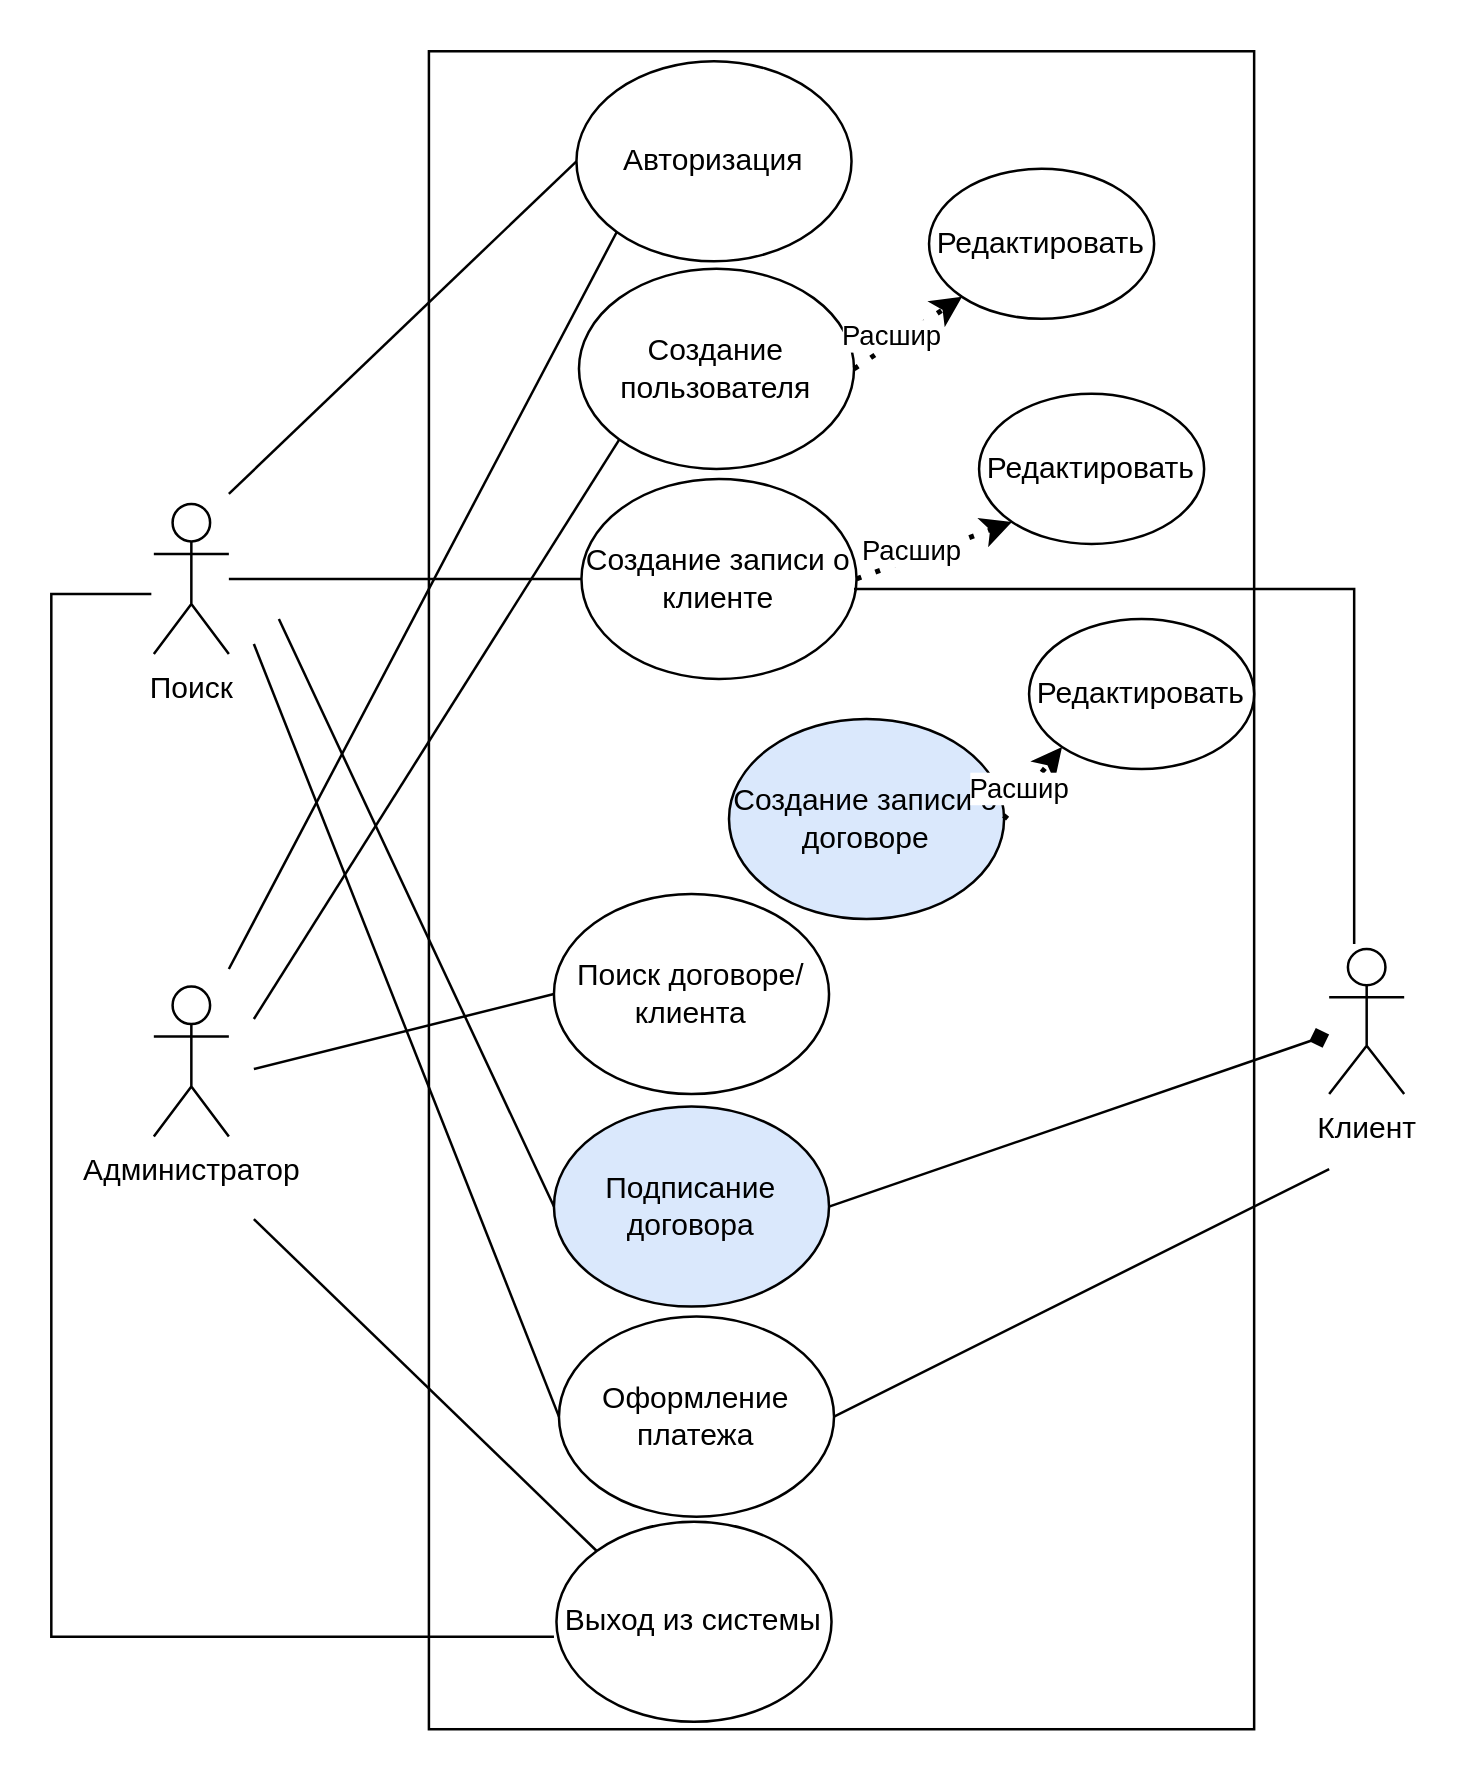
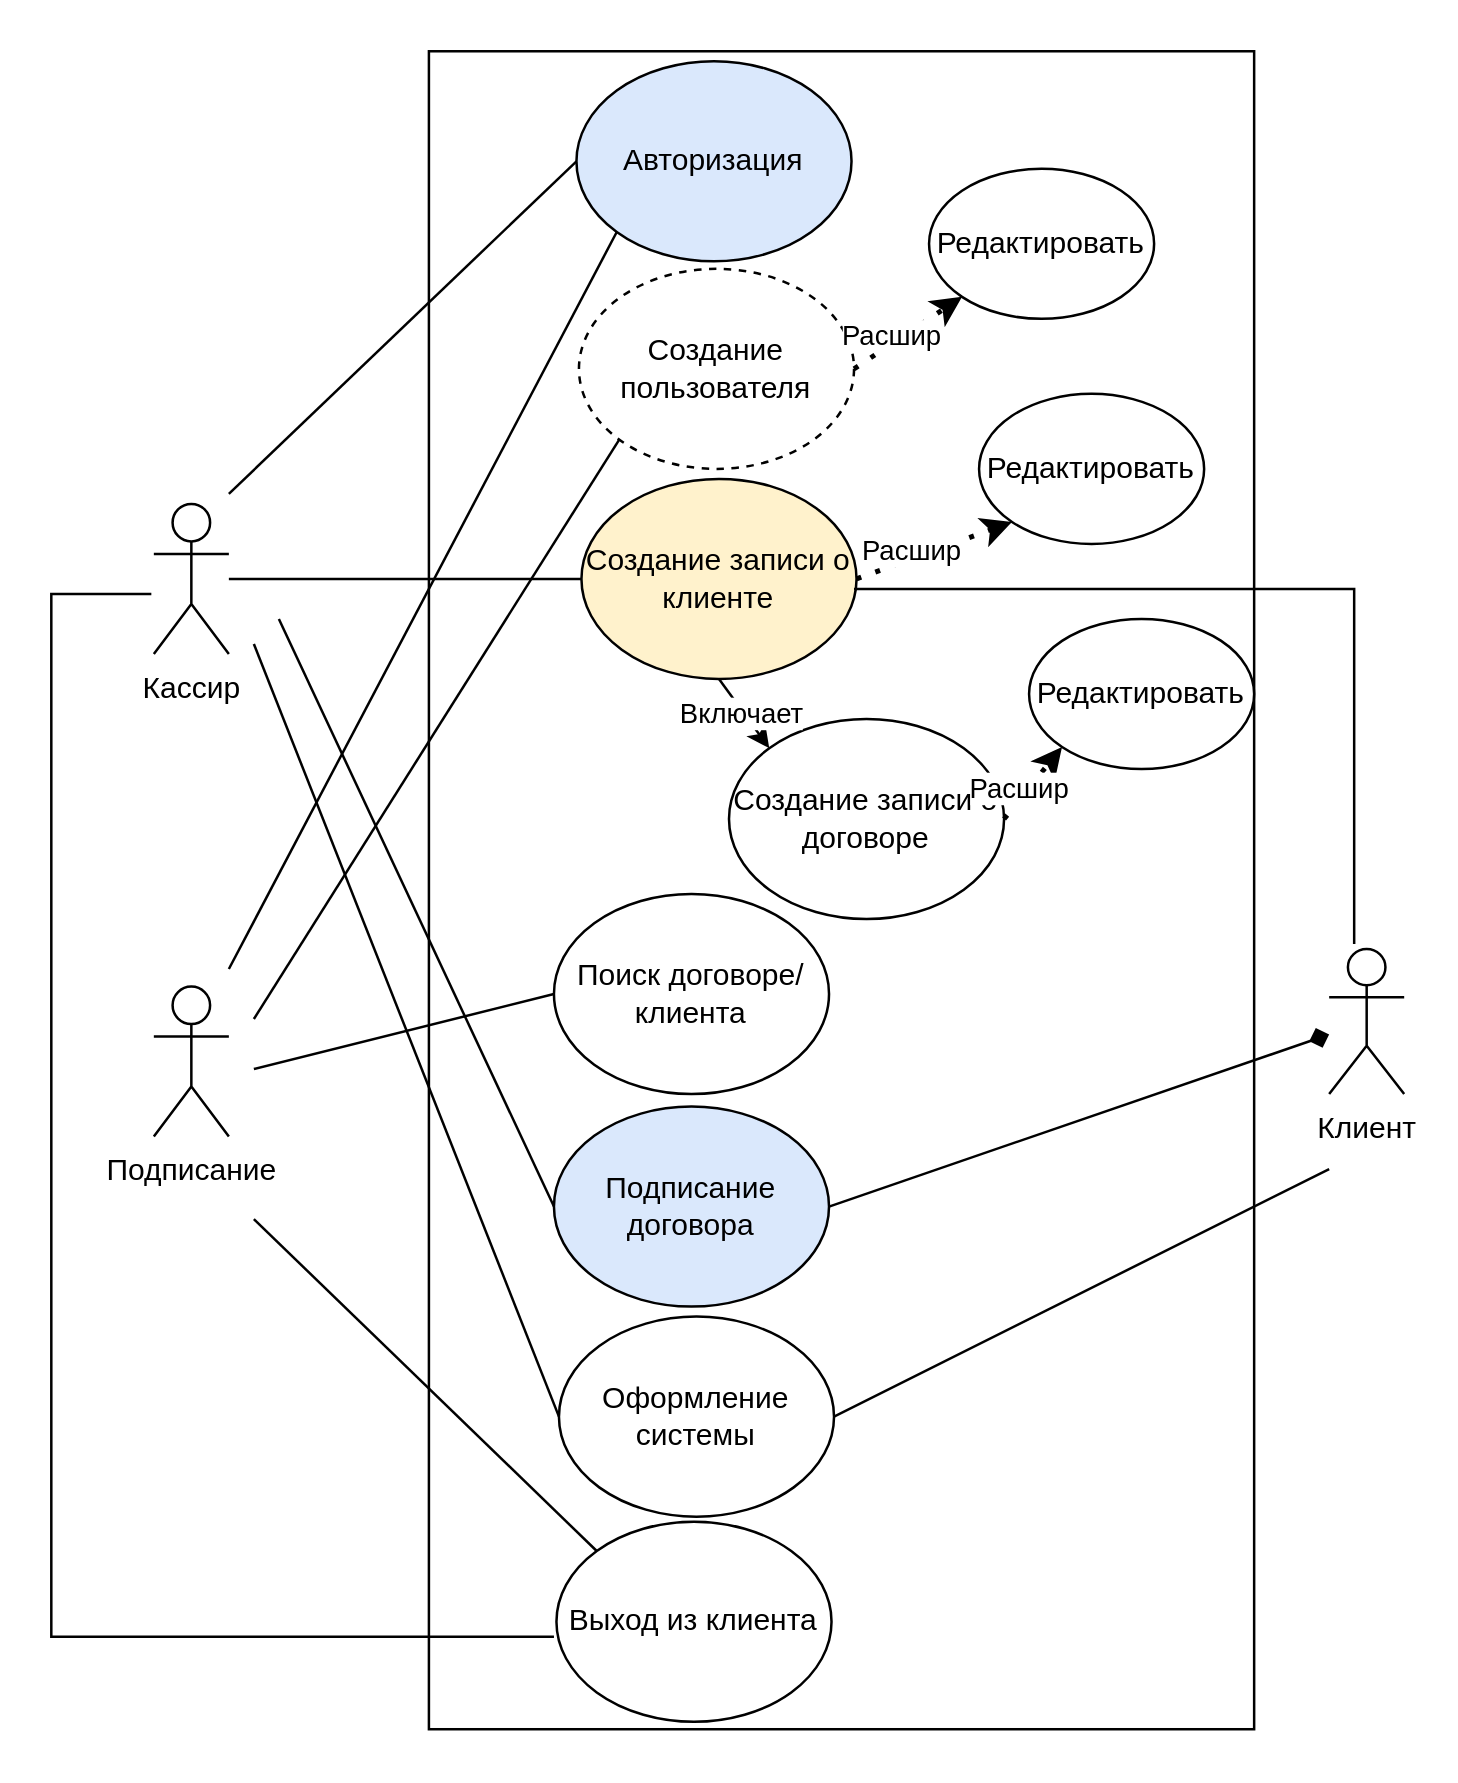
(714, 161) -> (714, 161)
(716, 369) -> (716, 369)
(719, 579) -> (719, 579)
(193, 689) -> (193, 689)
none -> (726, 689)
(866, 819) -> (866, 819)
(193, 1172) -> (193, 1172)
(696, 1416) -> (696, 1416)
(694, 1621) -> (694, 1621)
